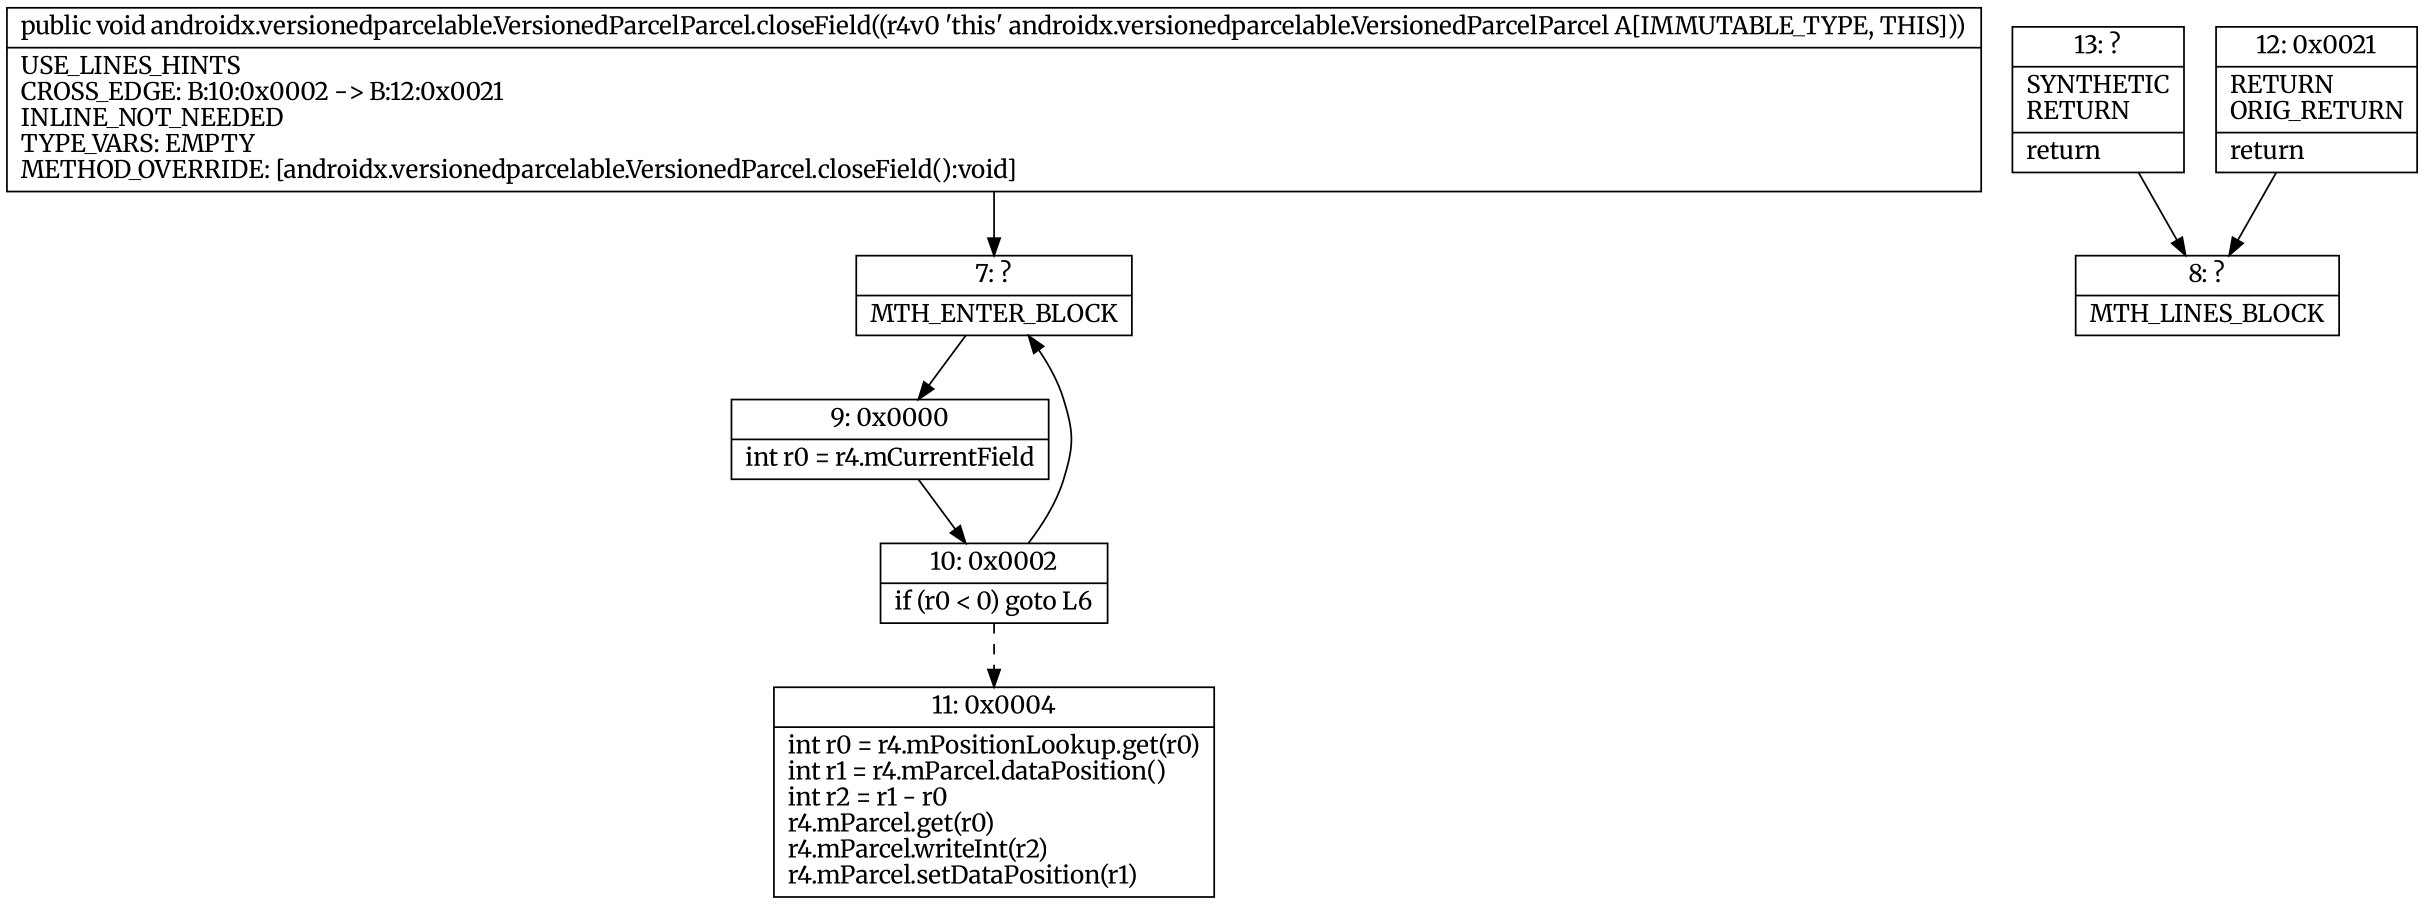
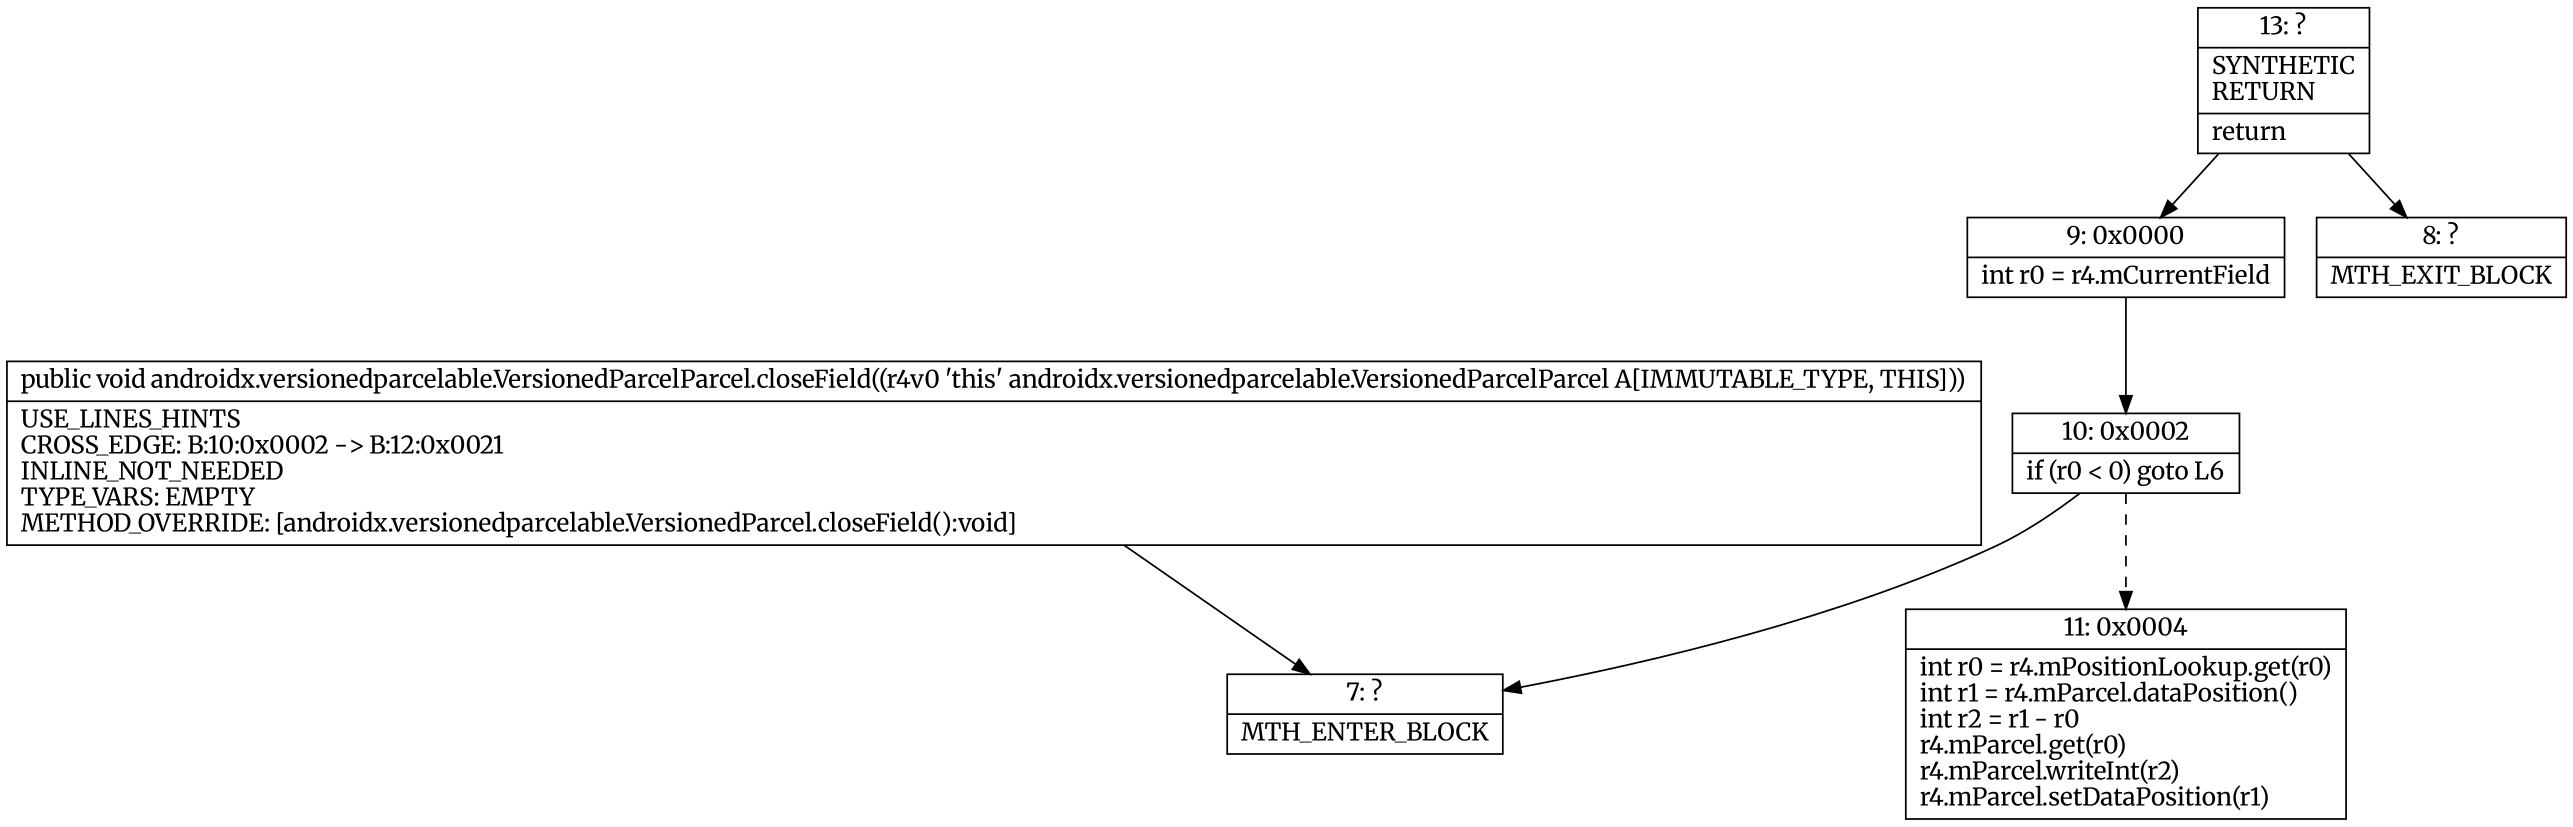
(2317, 100) -> none
(2207, 315) -> (2441, 276)
(947, 360) -> (2195, 179)
